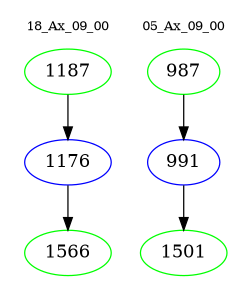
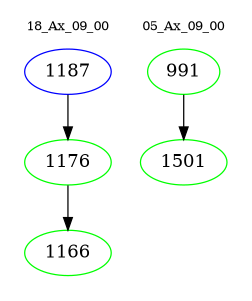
(68, 72) -> (68, 72)
(184, 72) -> none
(68, 162) -> (68, 162)
(184, 162) -> (184, 72)
(68, 253) -> (68, 253)
